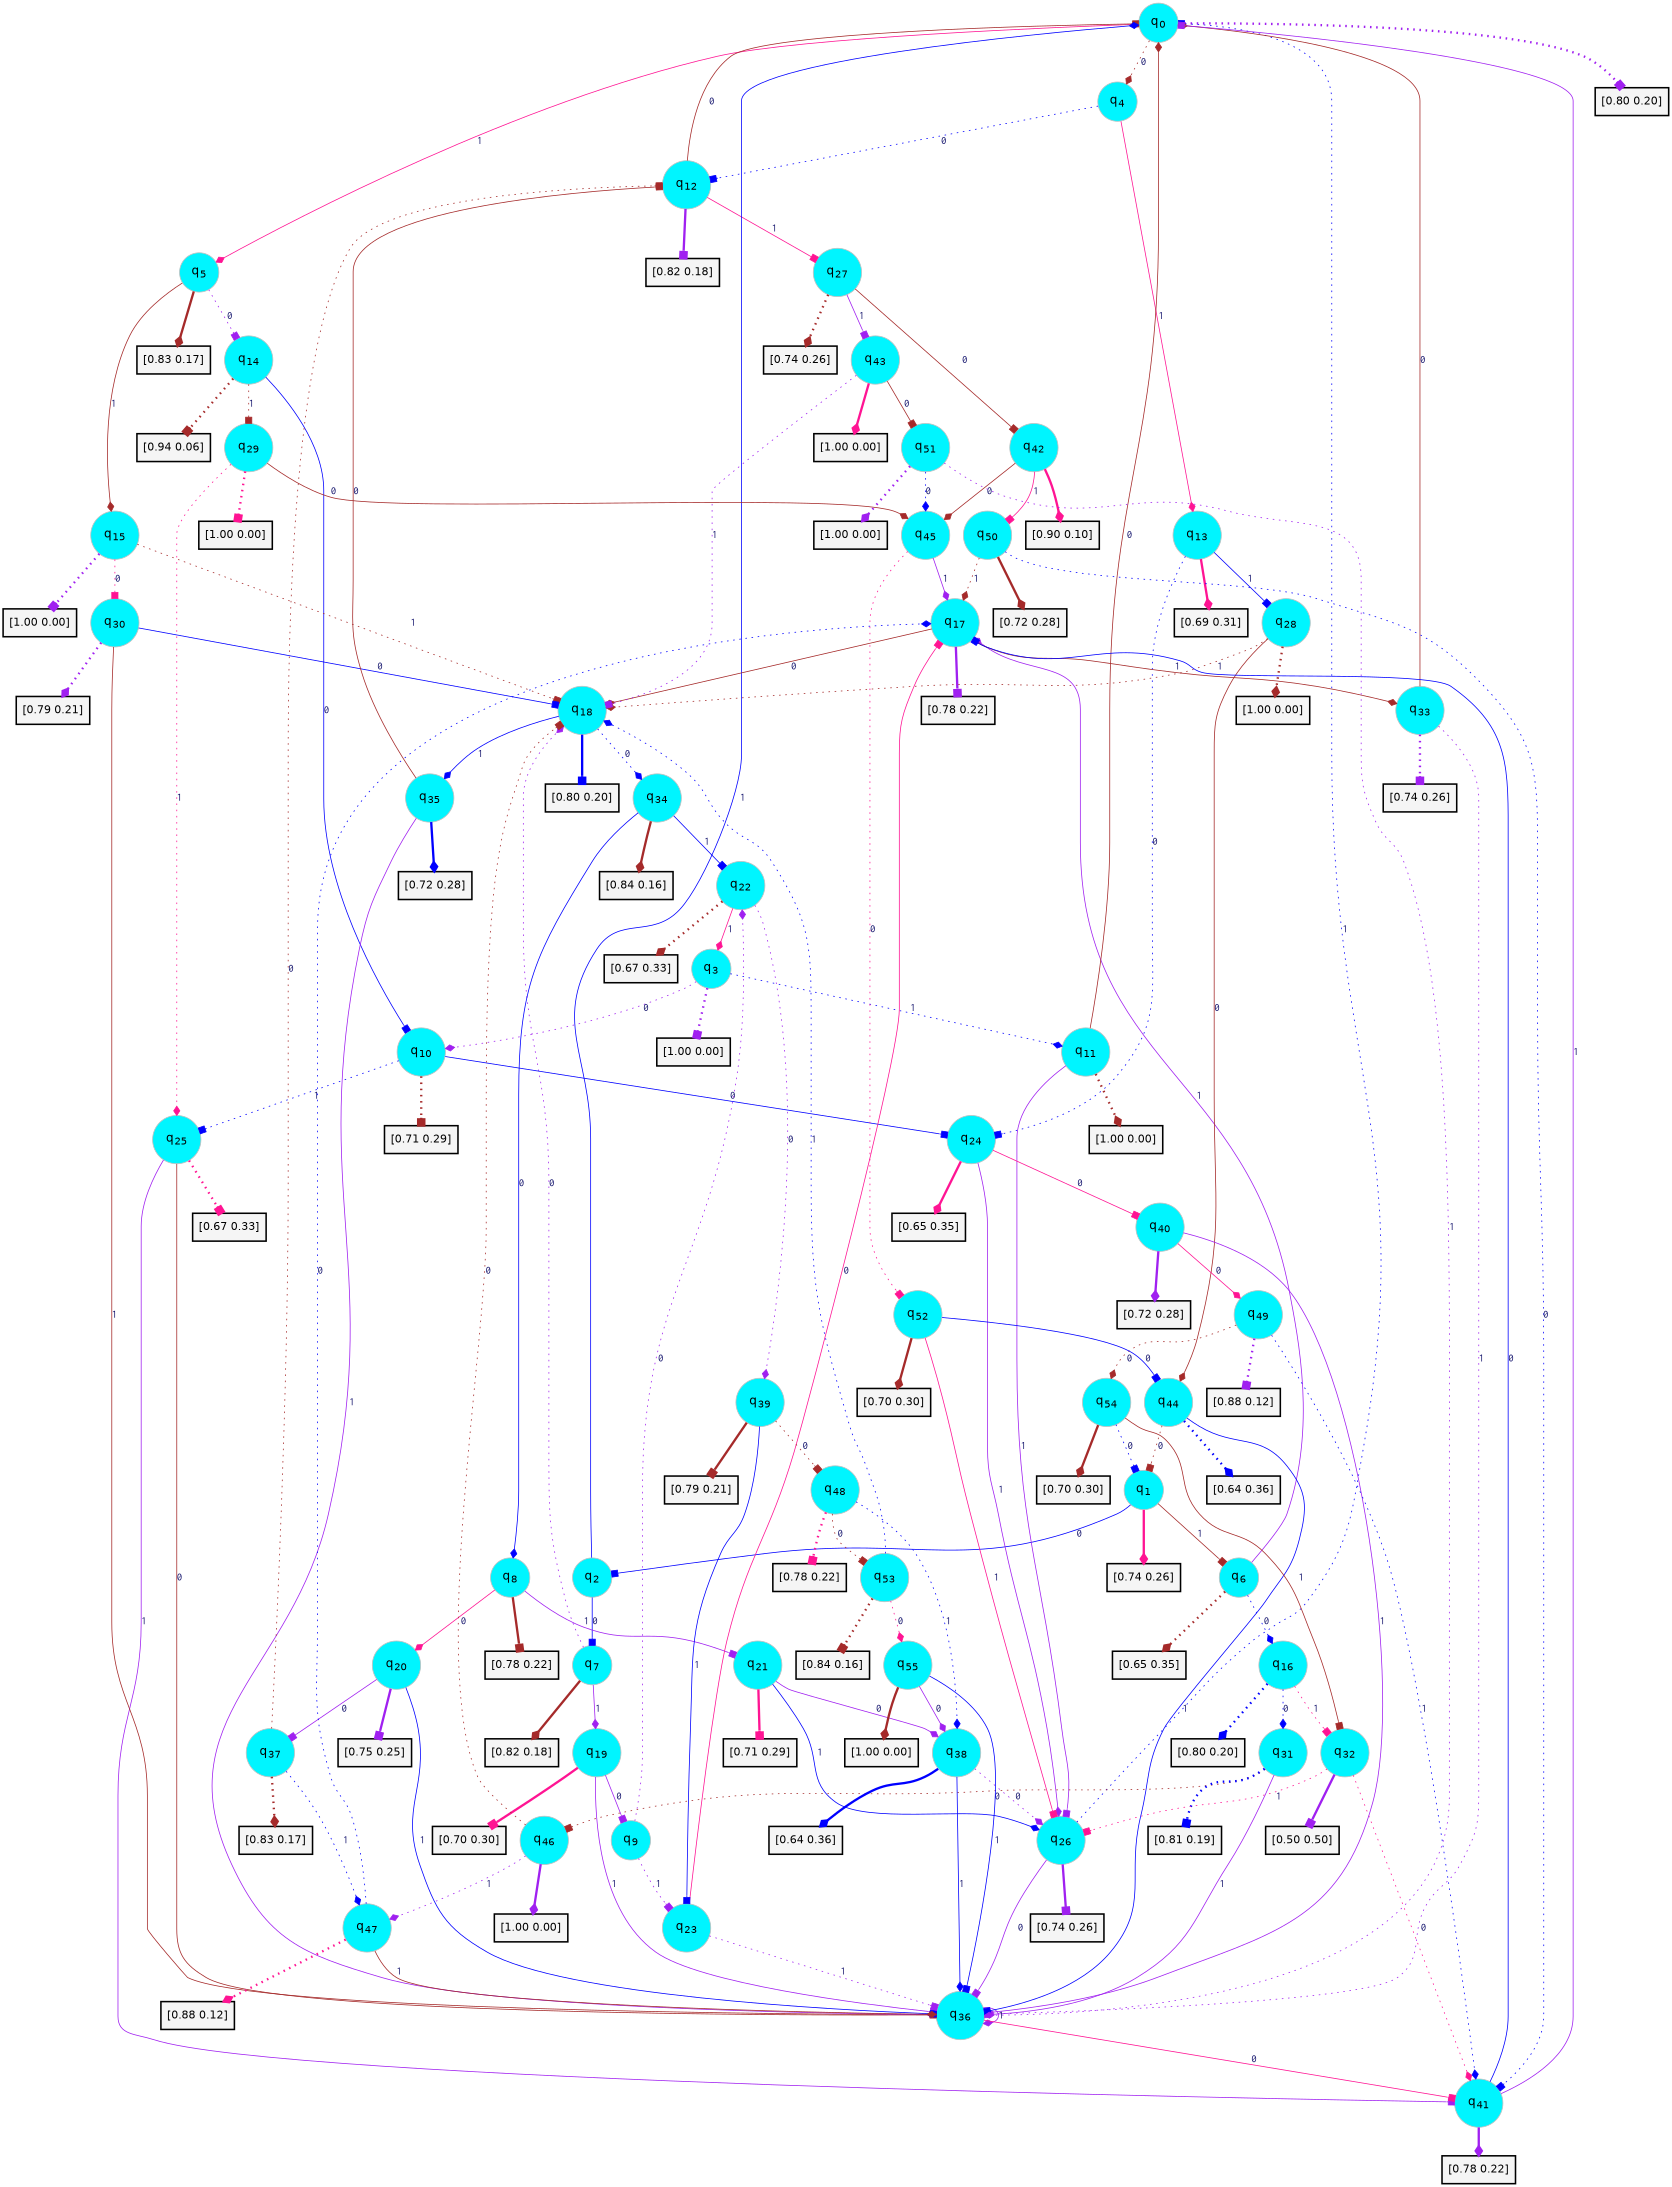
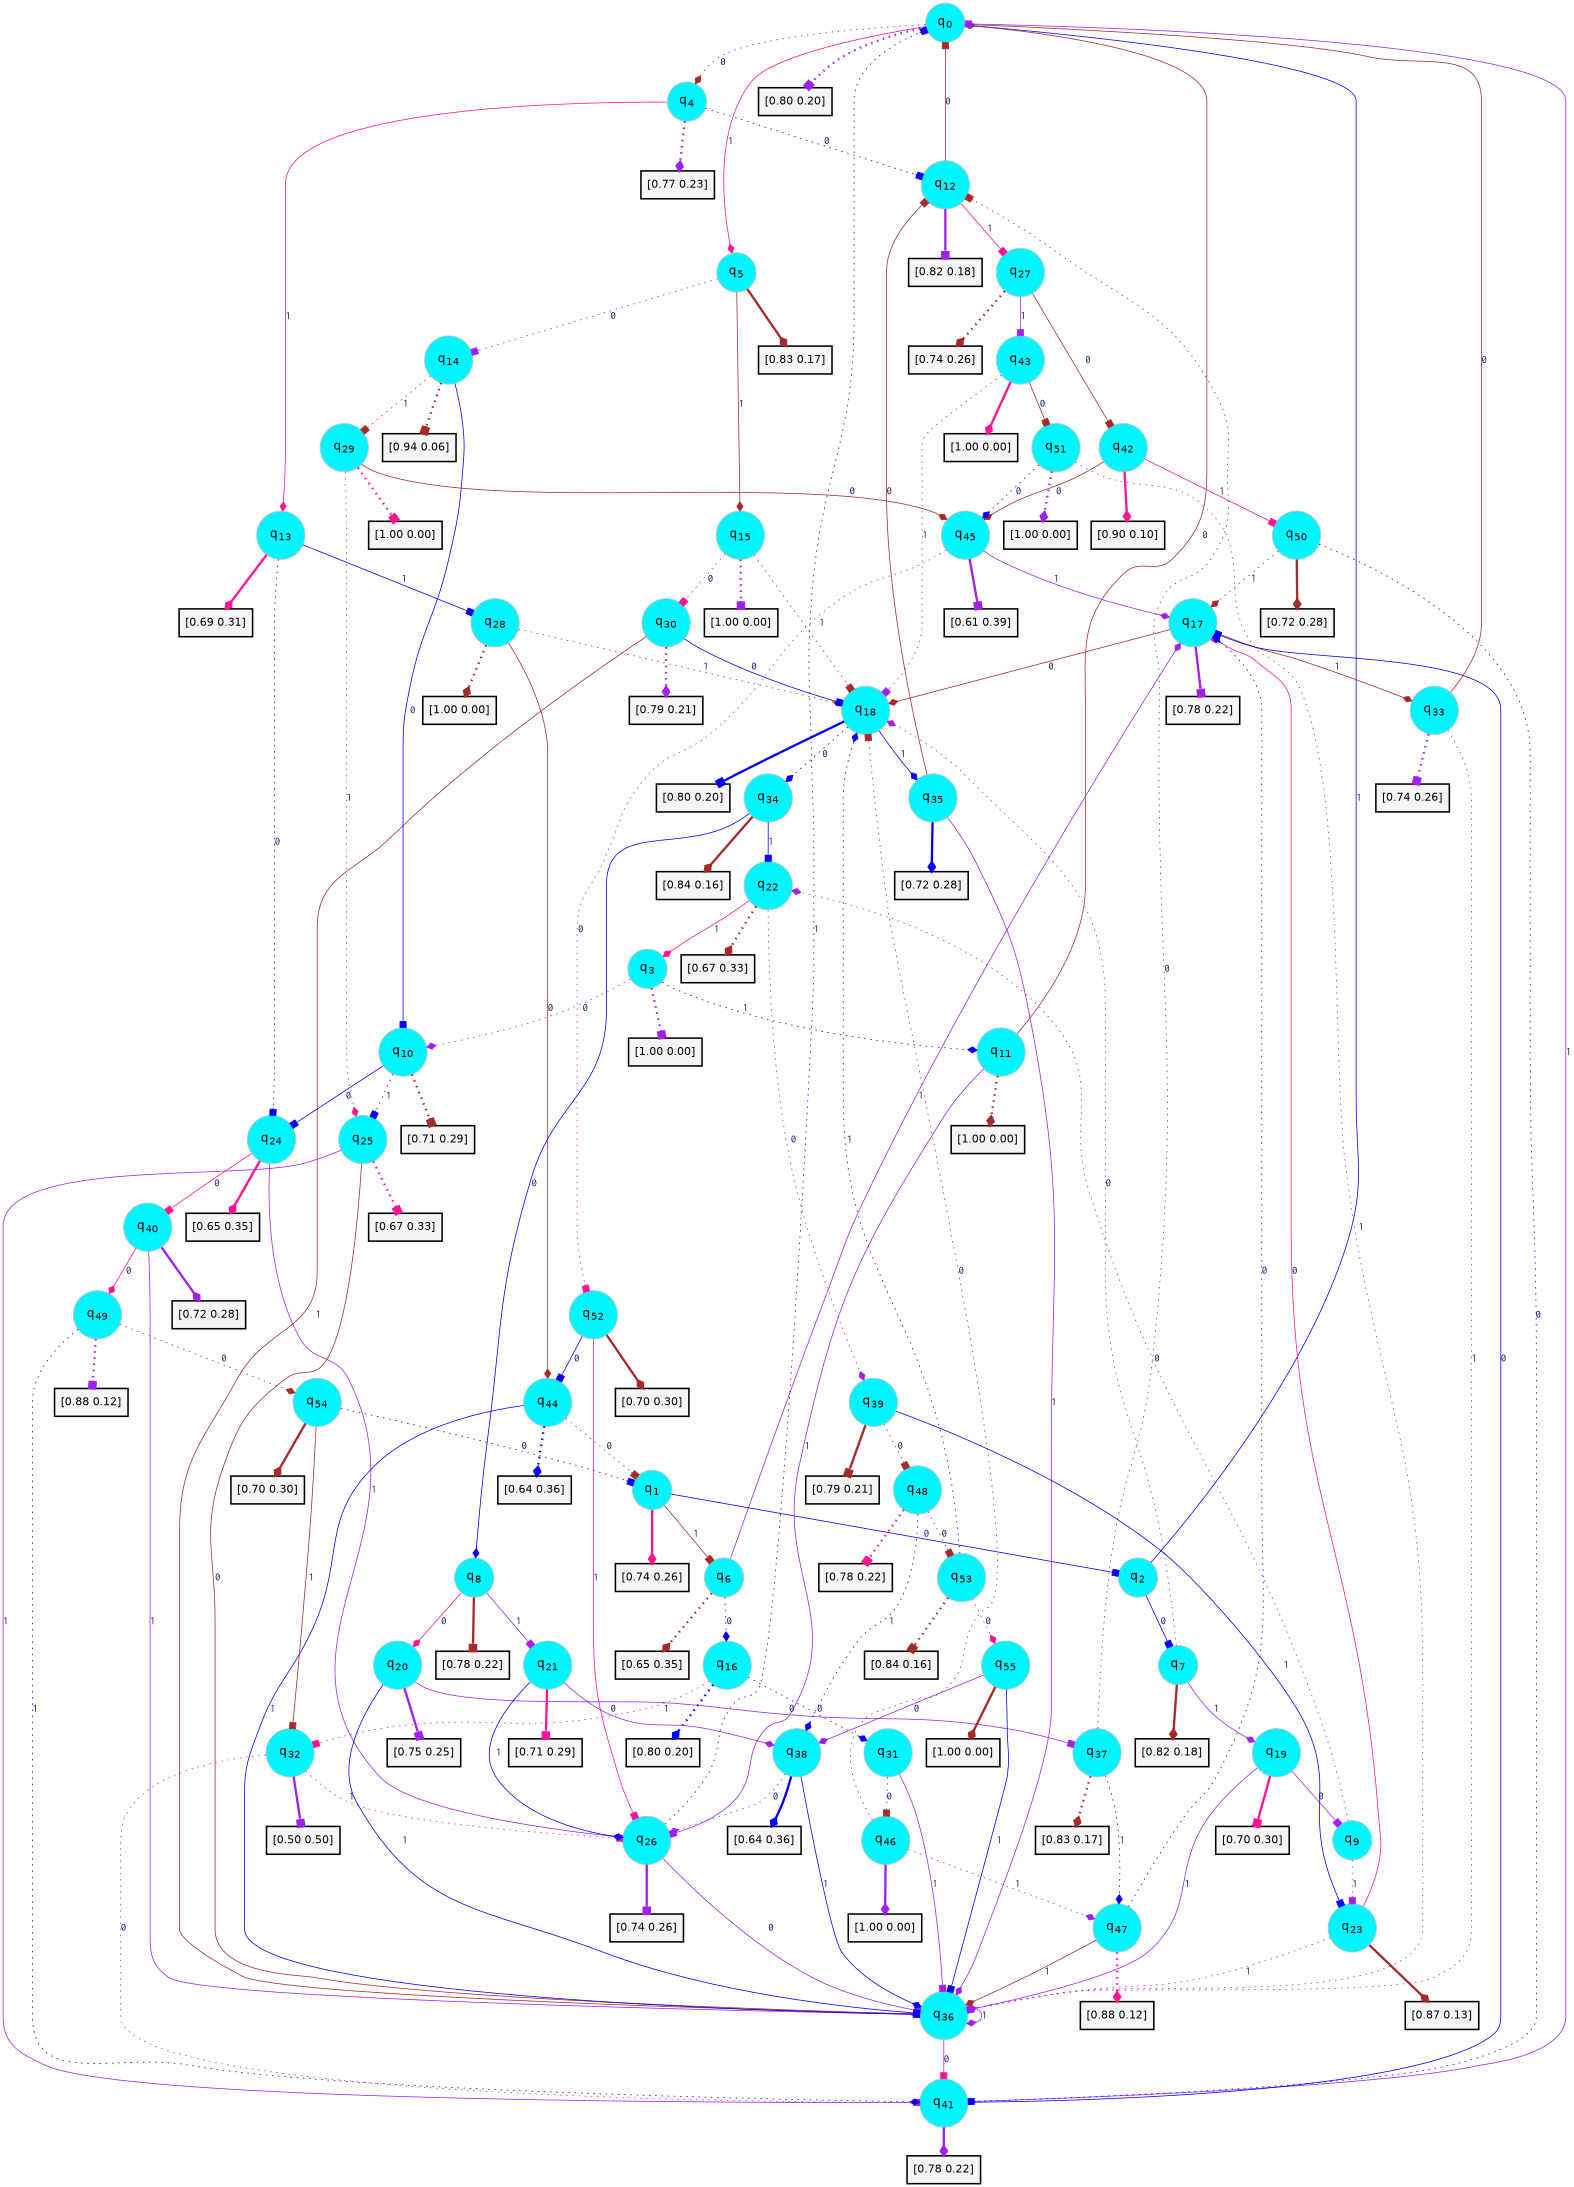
none -> (678, 185)
none -> (981, 623)
(1185, 1840) -> none
none -> (1442, 2016)
